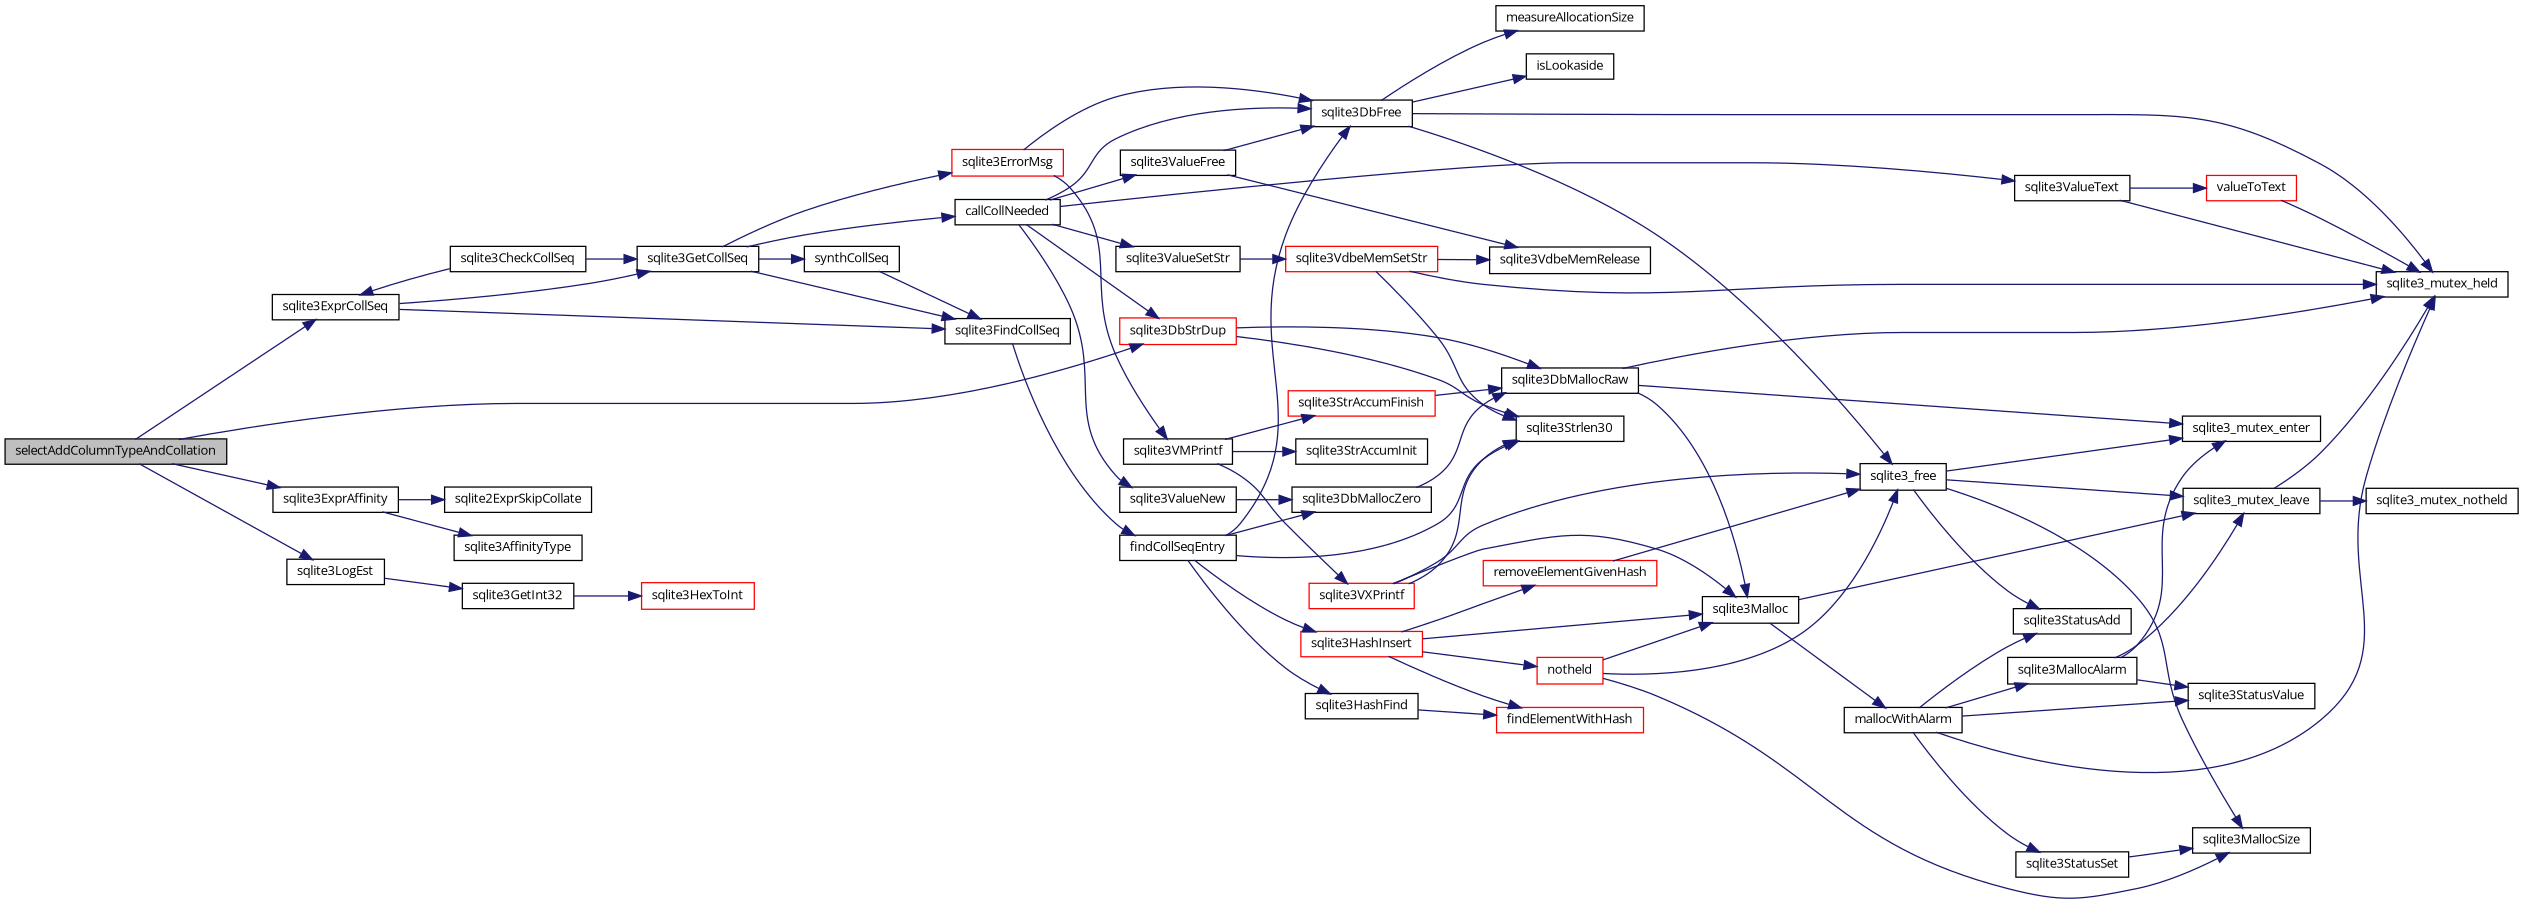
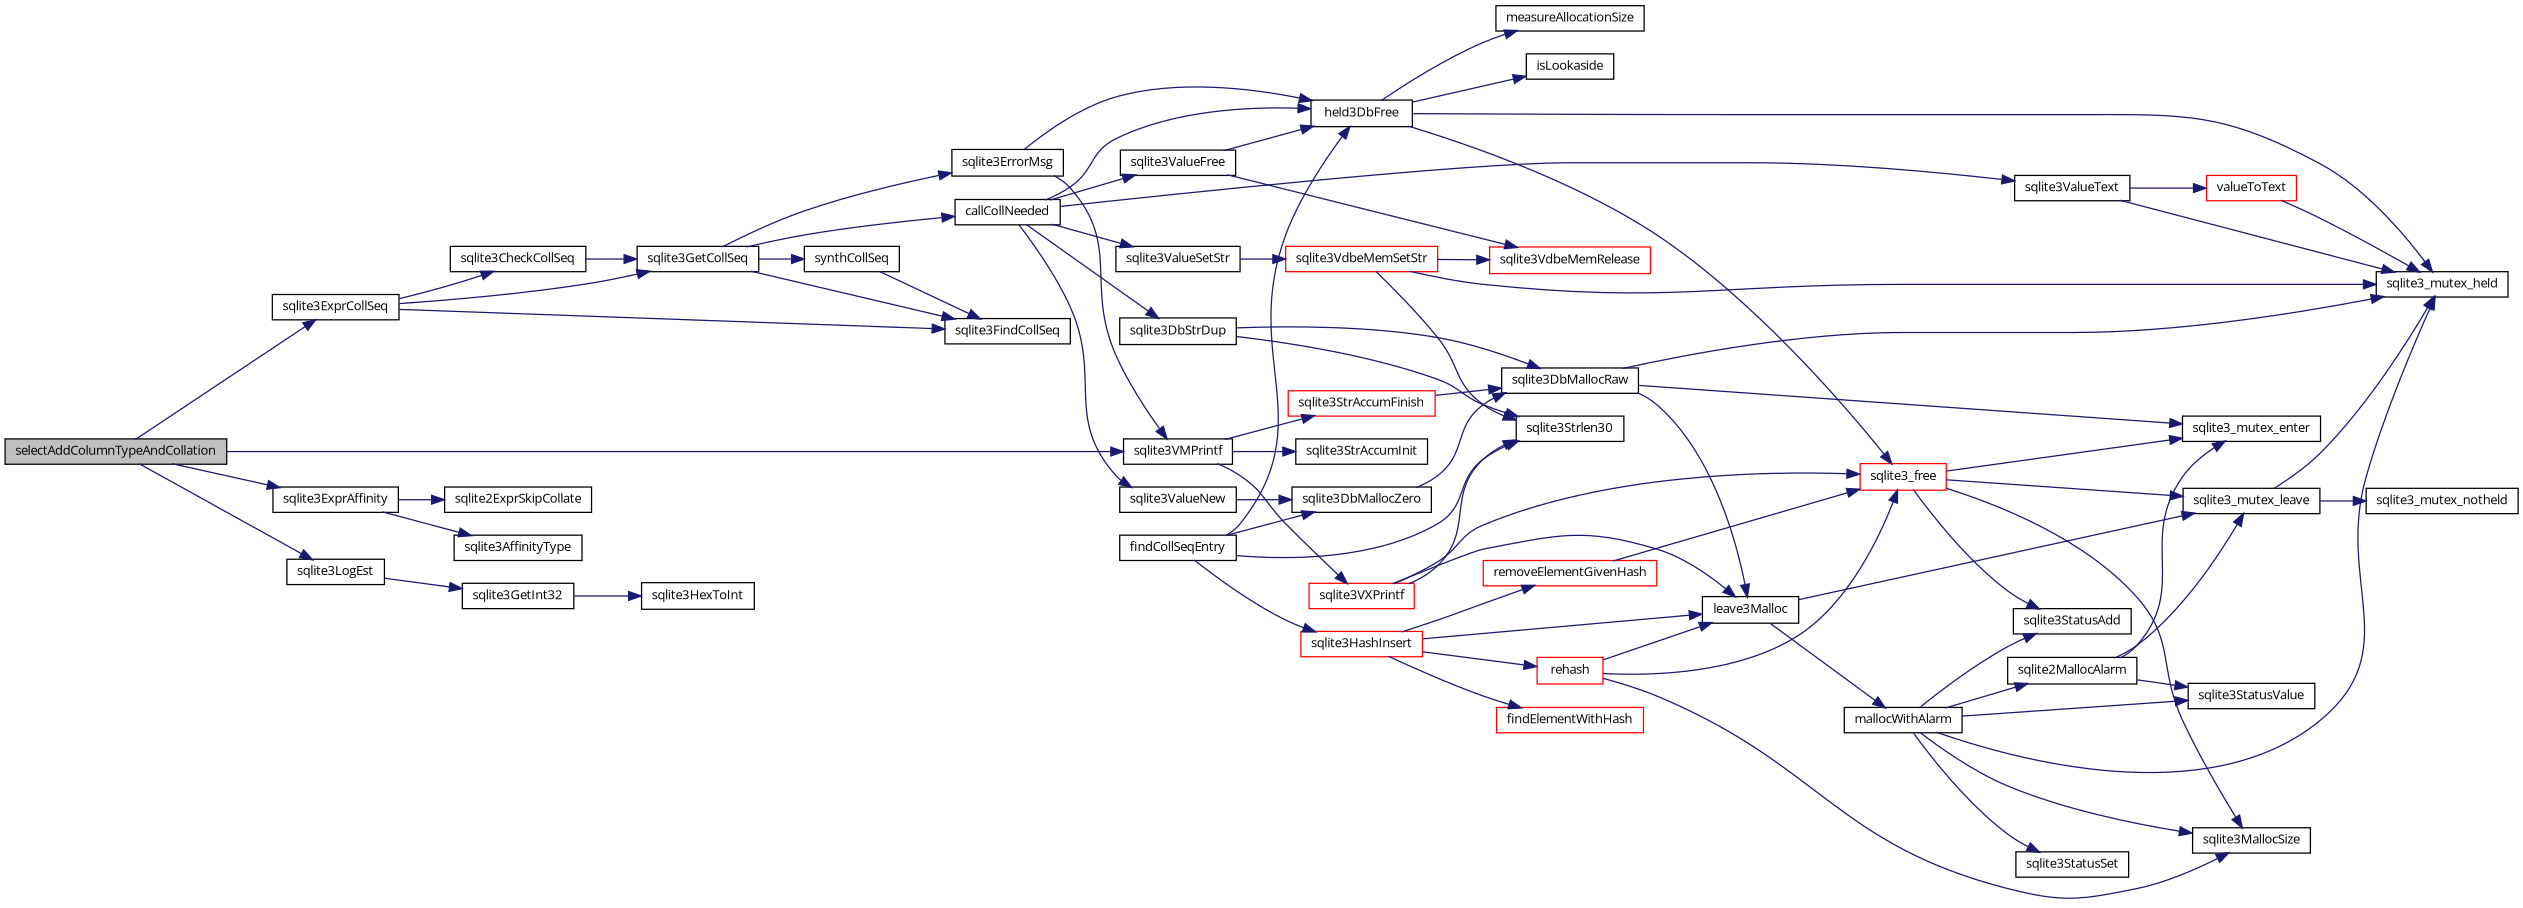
(1362, 113) -> (1362, 113)
(1008, 163) -> (1008, 163)
(1570, 260) -> (1570, 260)
(411, 279) -> (441, 288)
(1178, 331) -> (1178, 331)
(657, 403) -> (669, 452)
(1055, 444) -> none
(1903, 477) -> (1903, 477)
(698, 596) -> (698, 596)
(1751, 610) -> (1751, 610)
(1570, 671) -> (1570, 671)
(2072, 671) -> (2072, 671)
(1362, 706) -> none
(2154, 853) -> (2043, 799)
